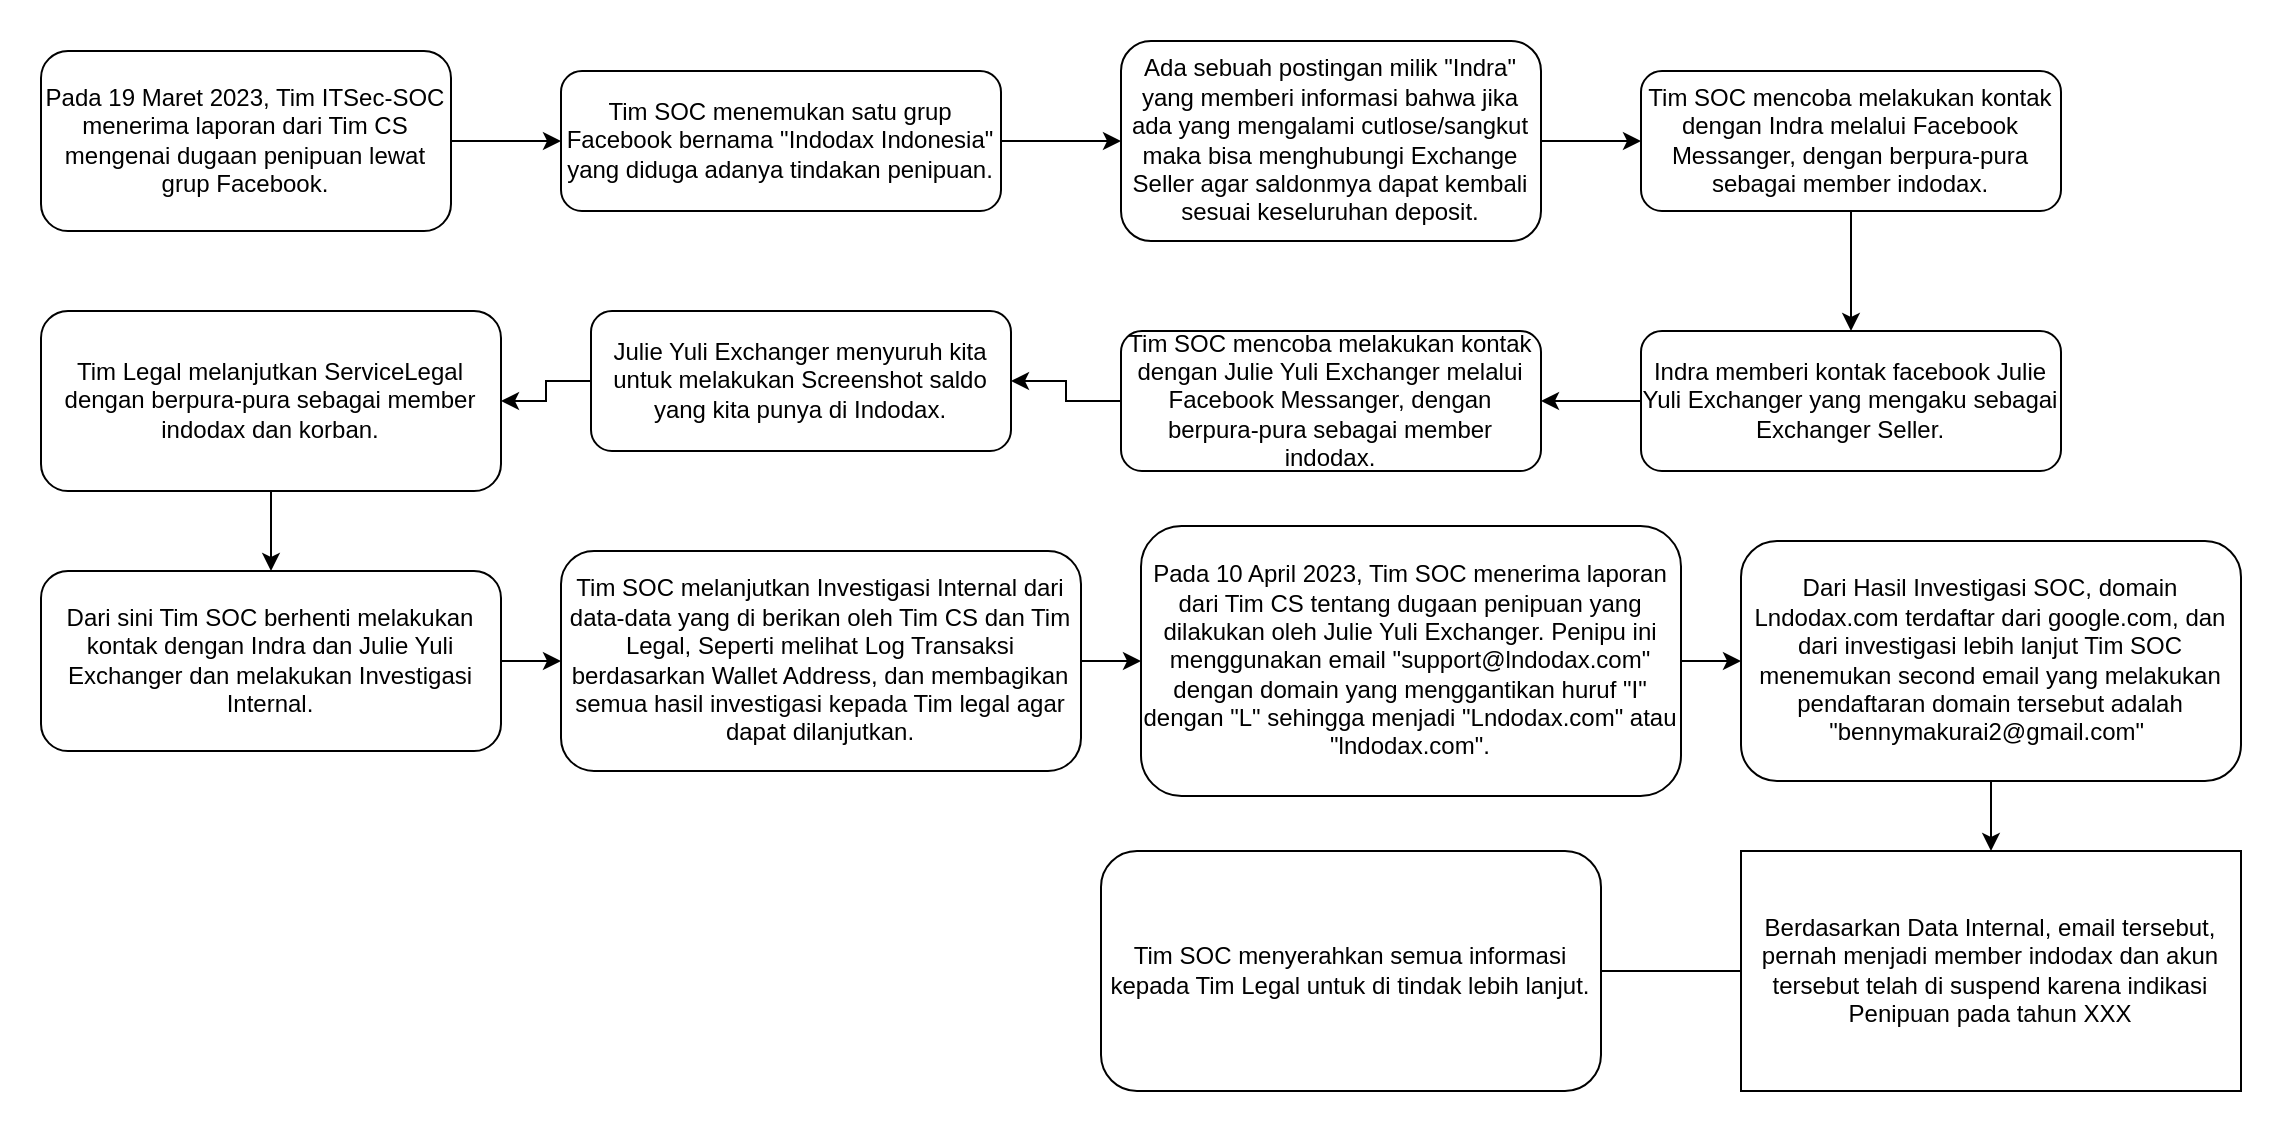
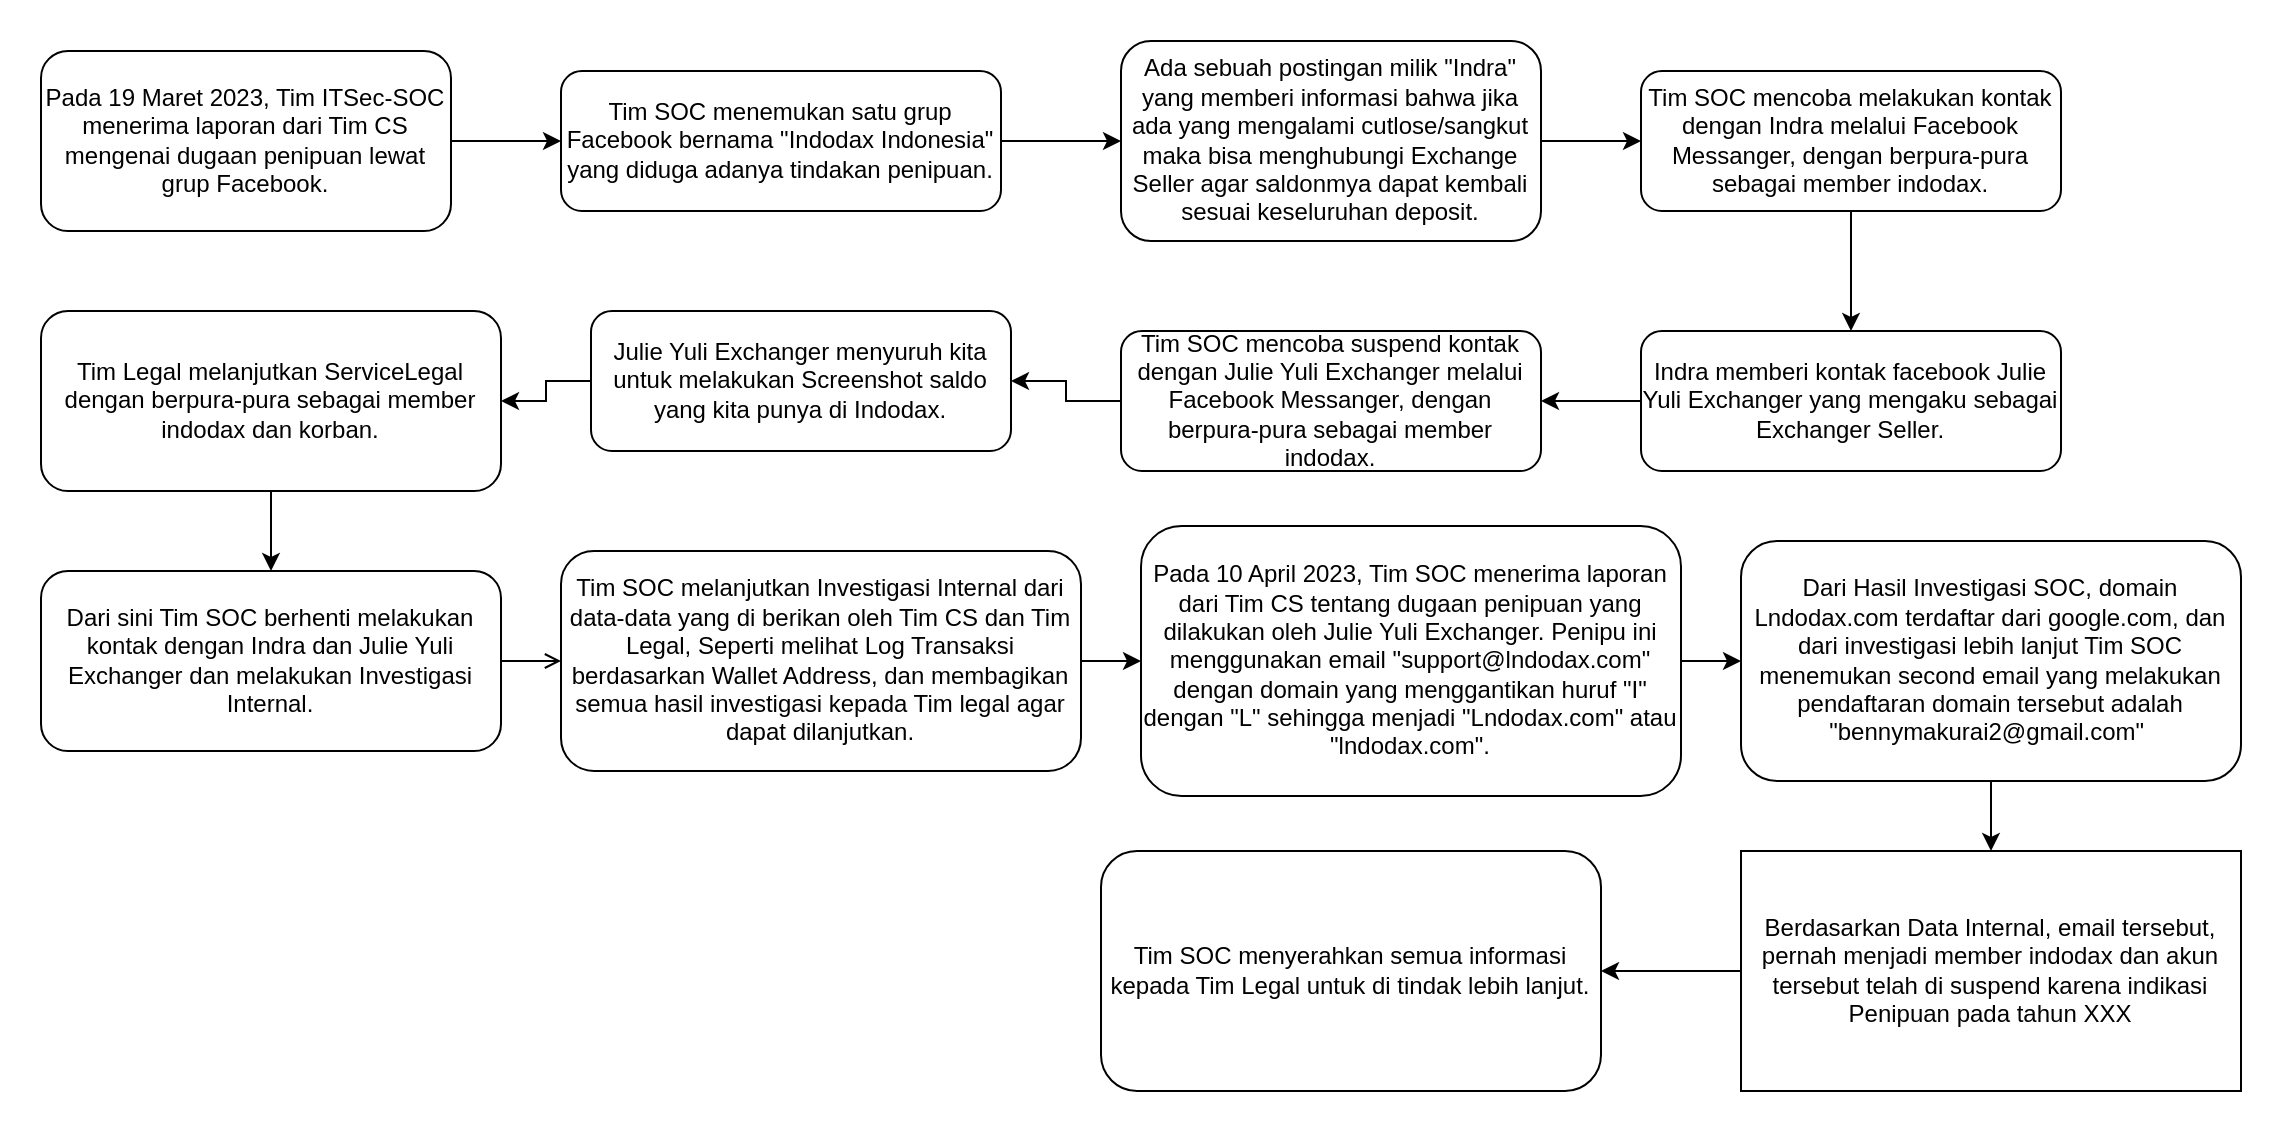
(1331, 401) -> (1331, 401)
(546, 661) -> (549, 661)
(1610, 971) -> (1616, 971)
